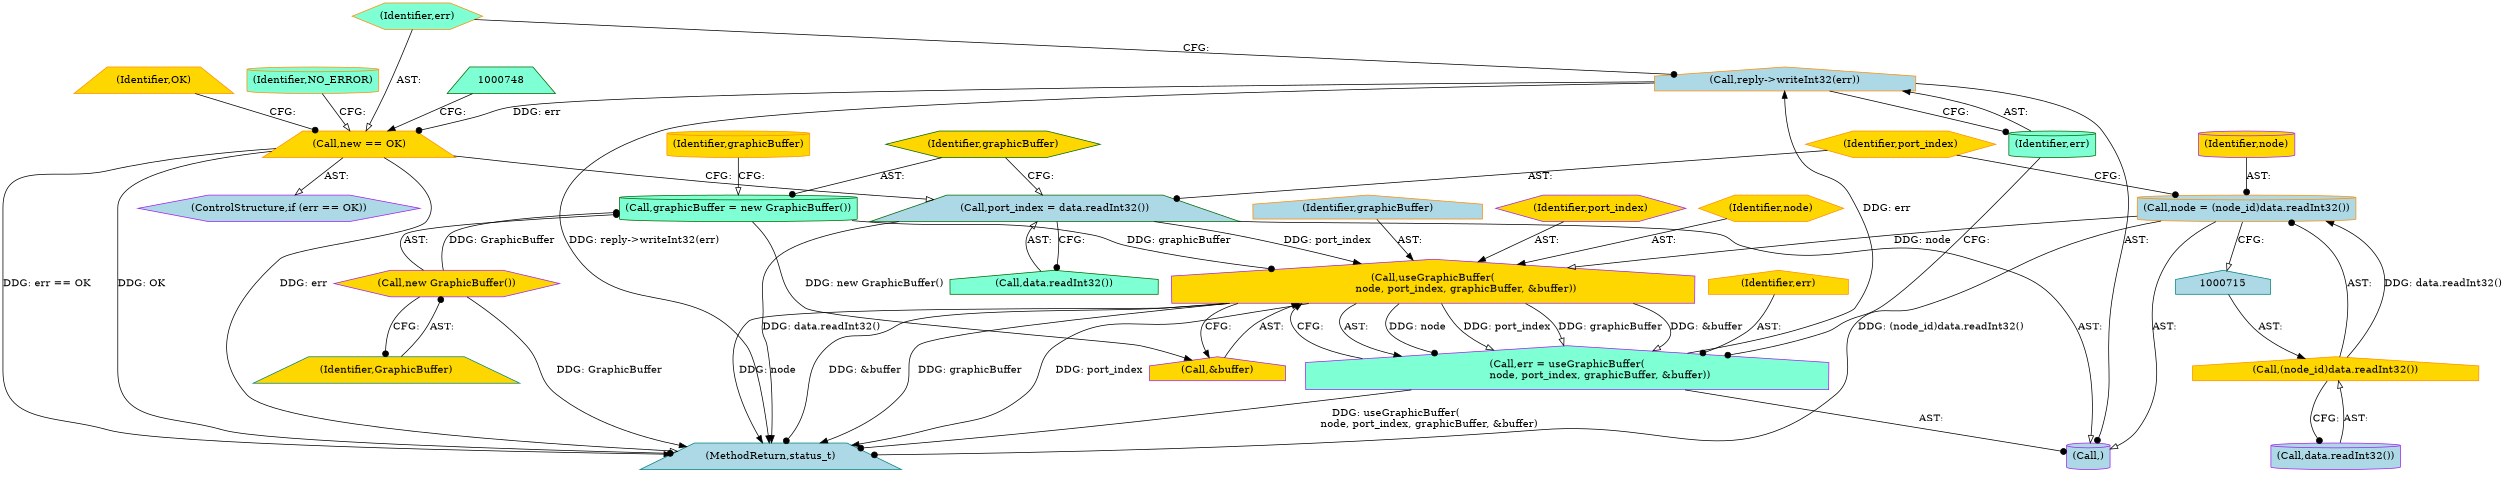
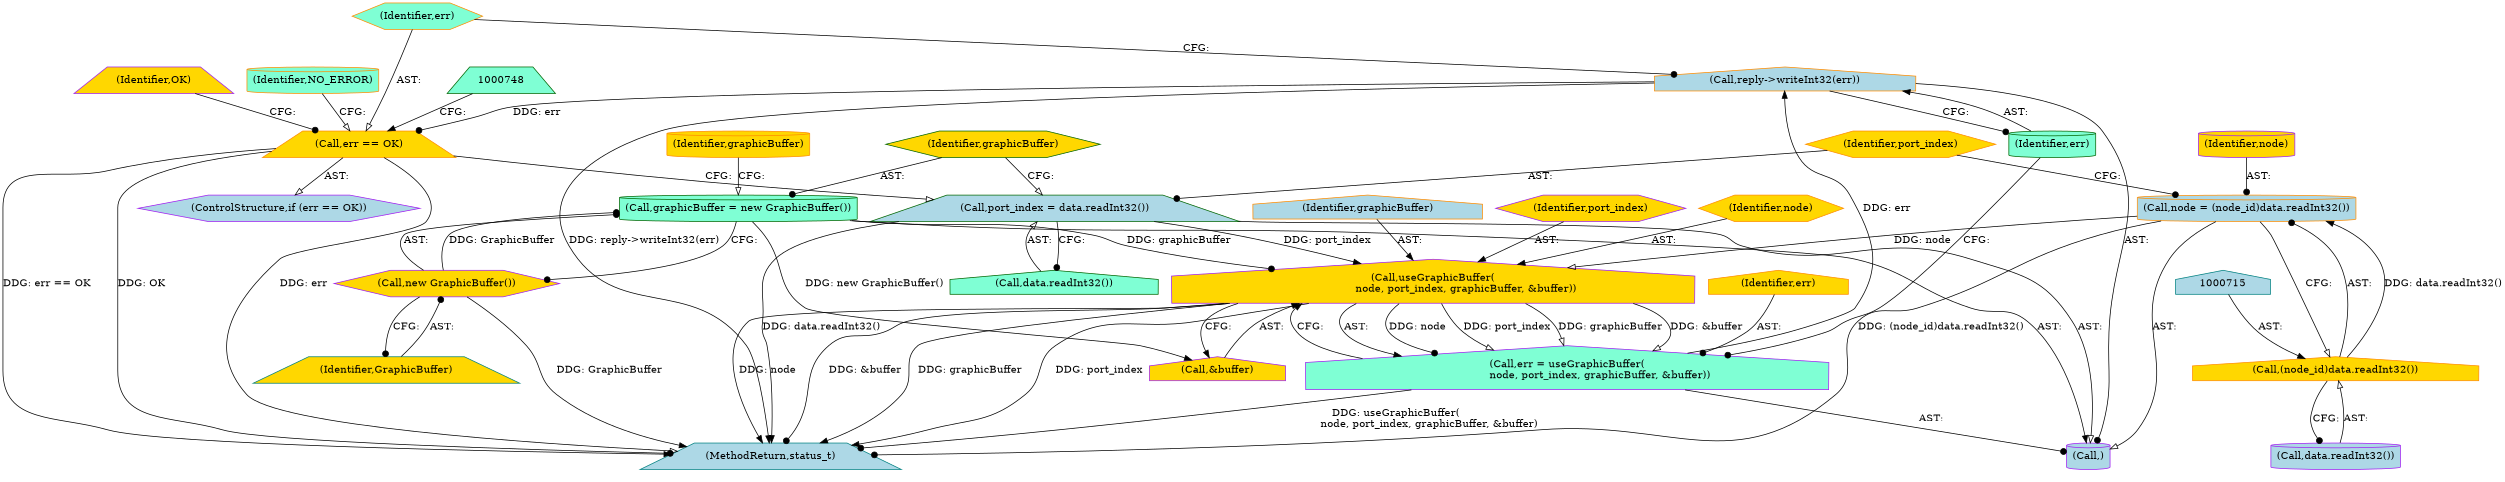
(154, 80) -> (154, 80)
(359, 144) -> (359, 144)
none -> (1510, 238)
(2236, 243) -> (2295, 285)
none -> (652, 269)
